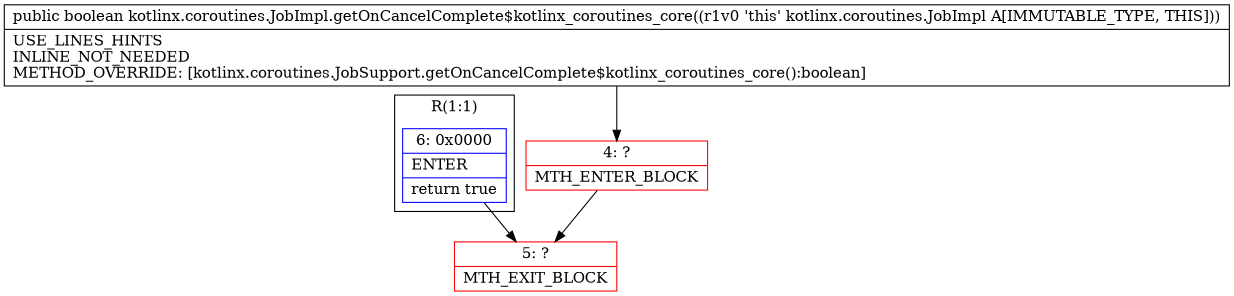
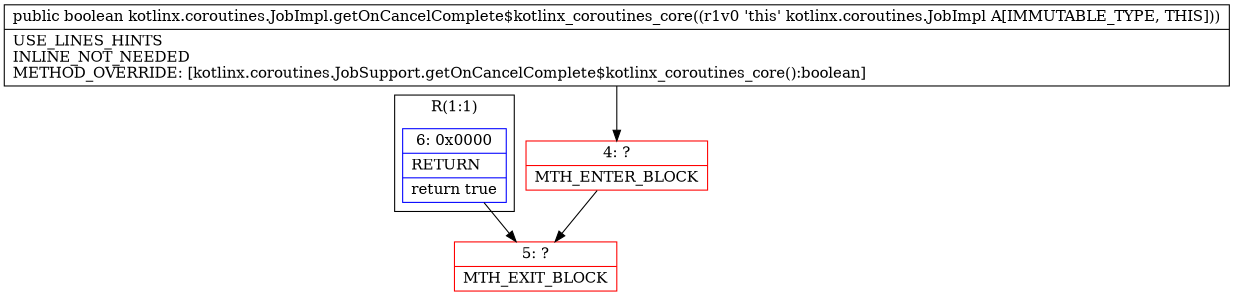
(440, 165) -> (446, 165)
